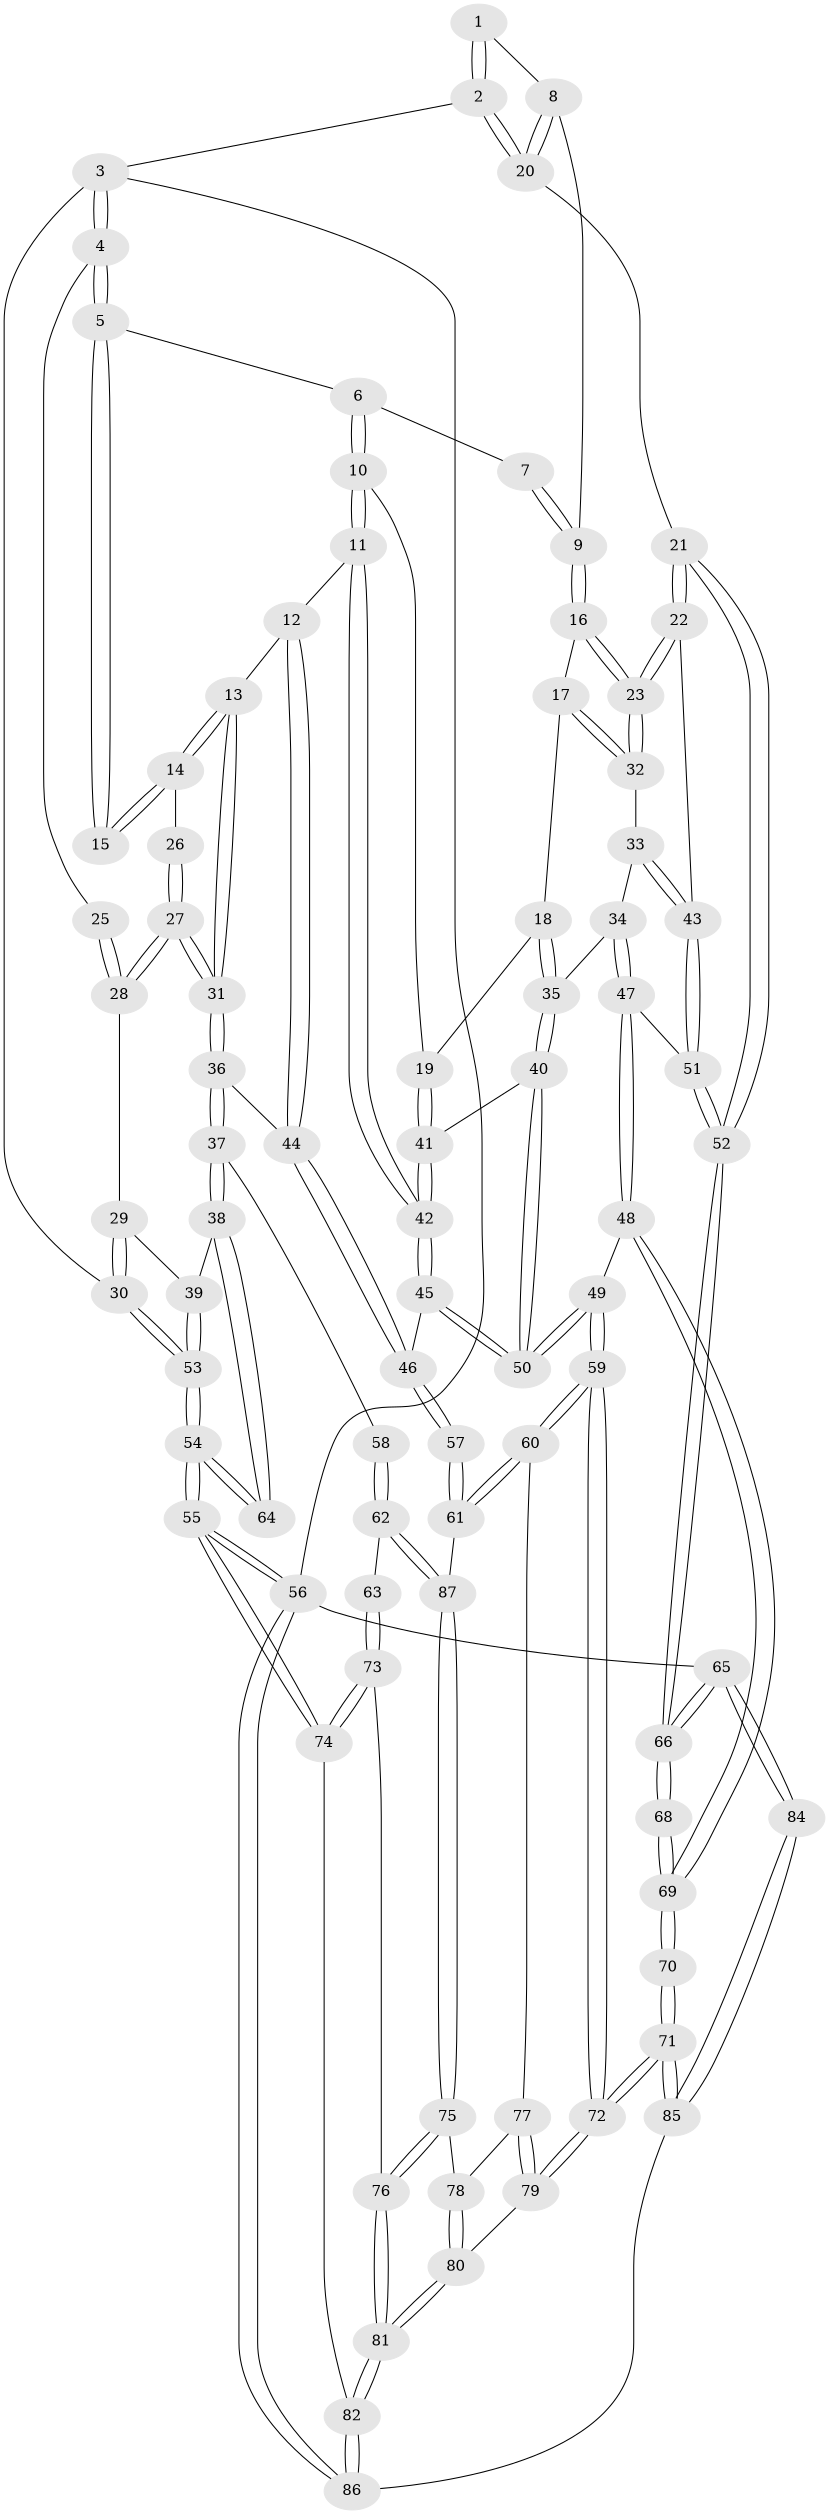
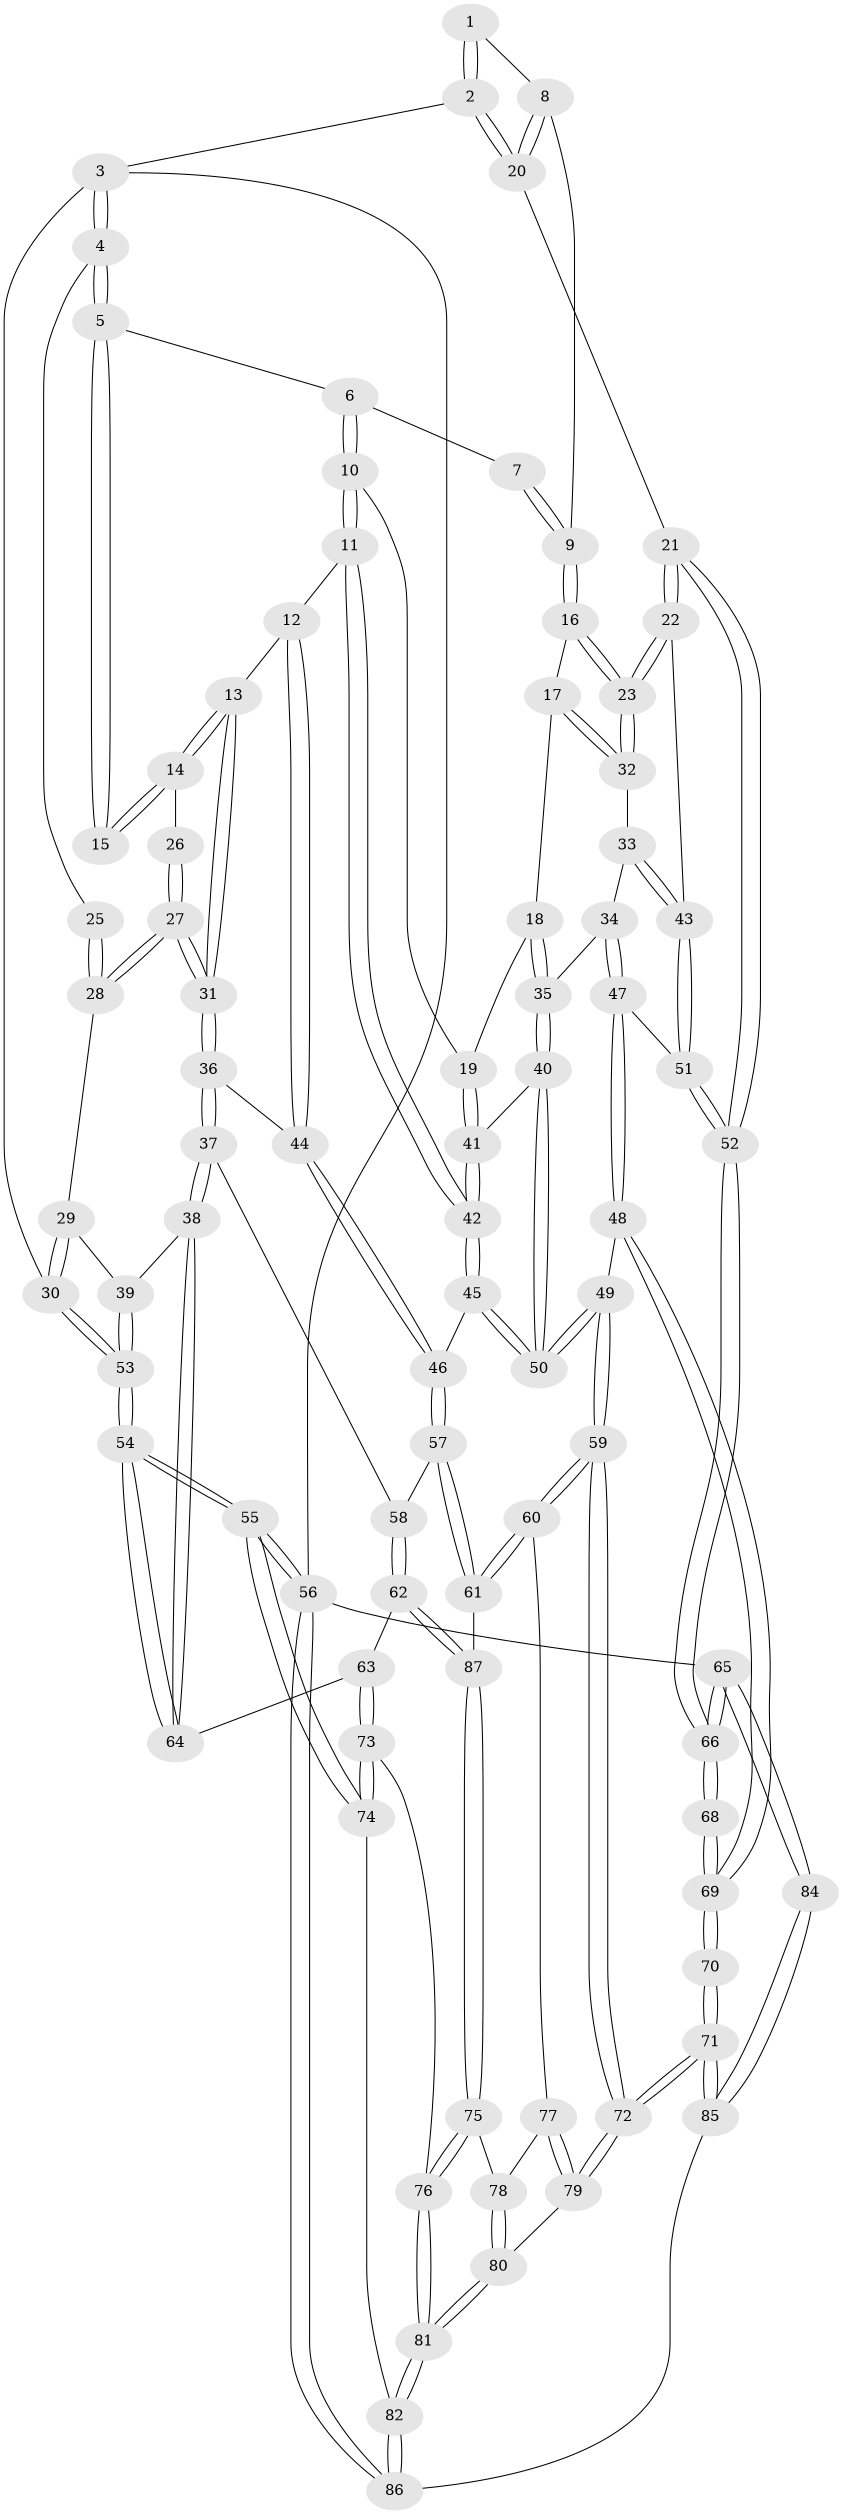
none -> (419, 1481)
none -> (271, 1706)
